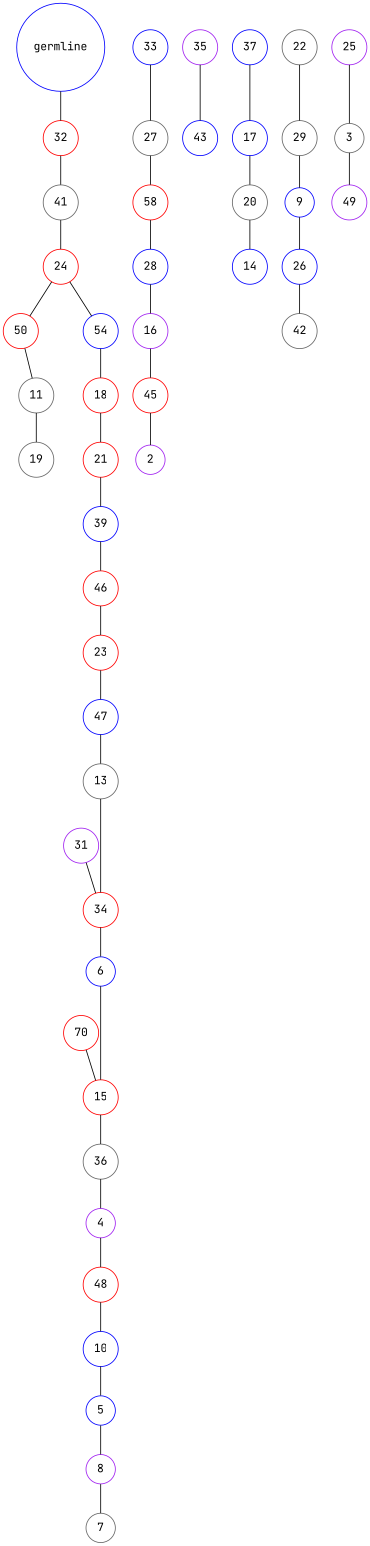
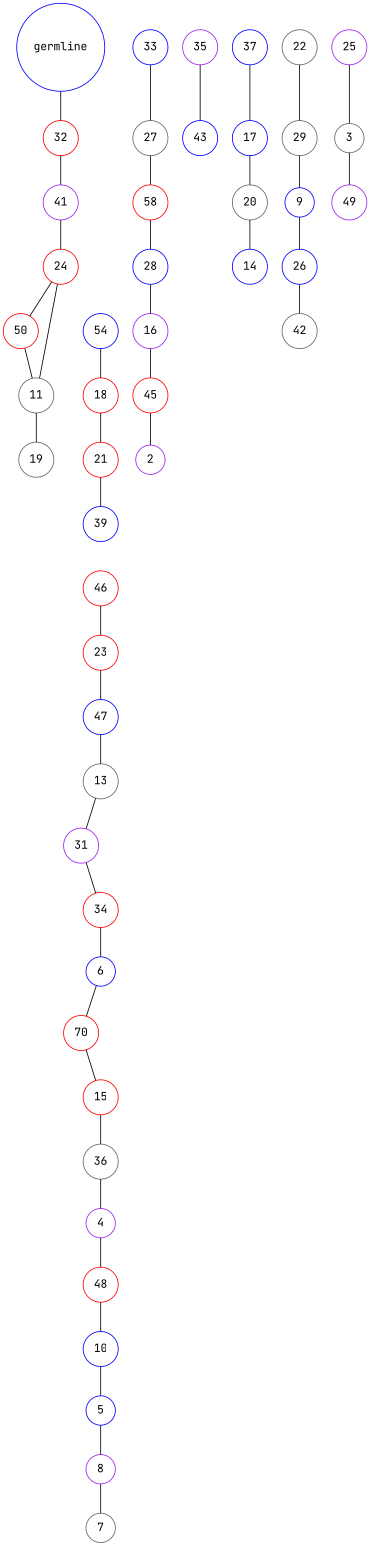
(61, 202) -> (61, 202)
(81, 299) -> (49, 331)
(101, 556) -> none
(101, 846) -> (91, 814)
(101, 1033) -> (91, 1001)
